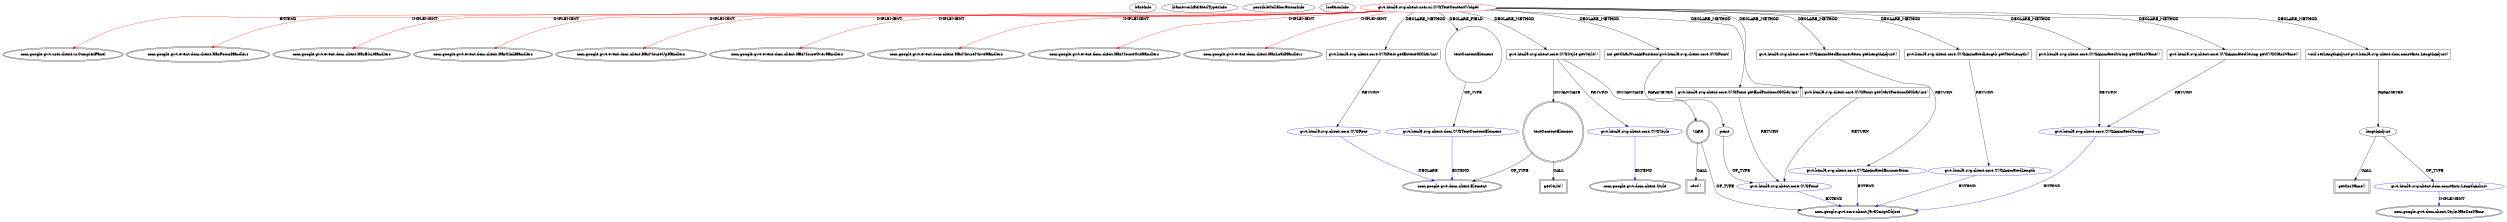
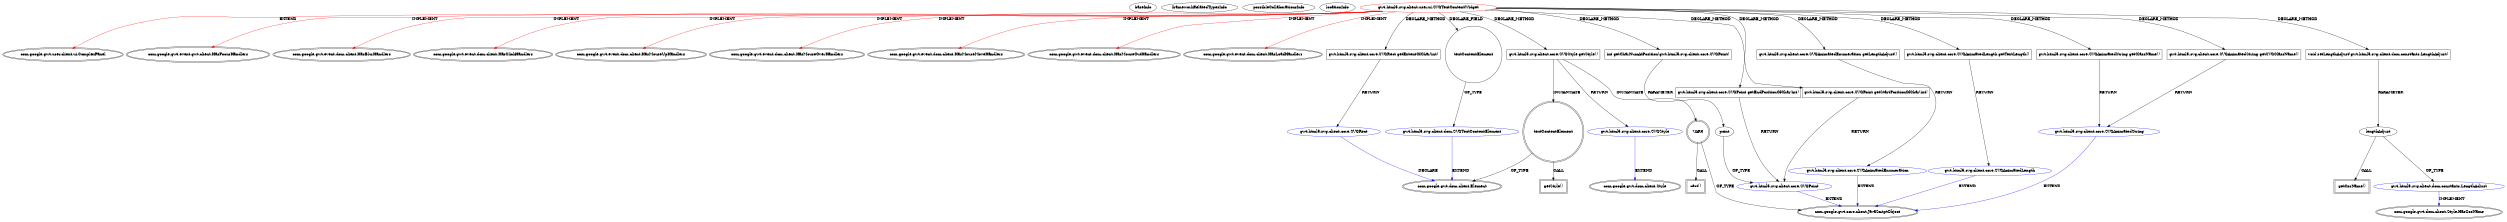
(198, 55) -> (198, 55)
